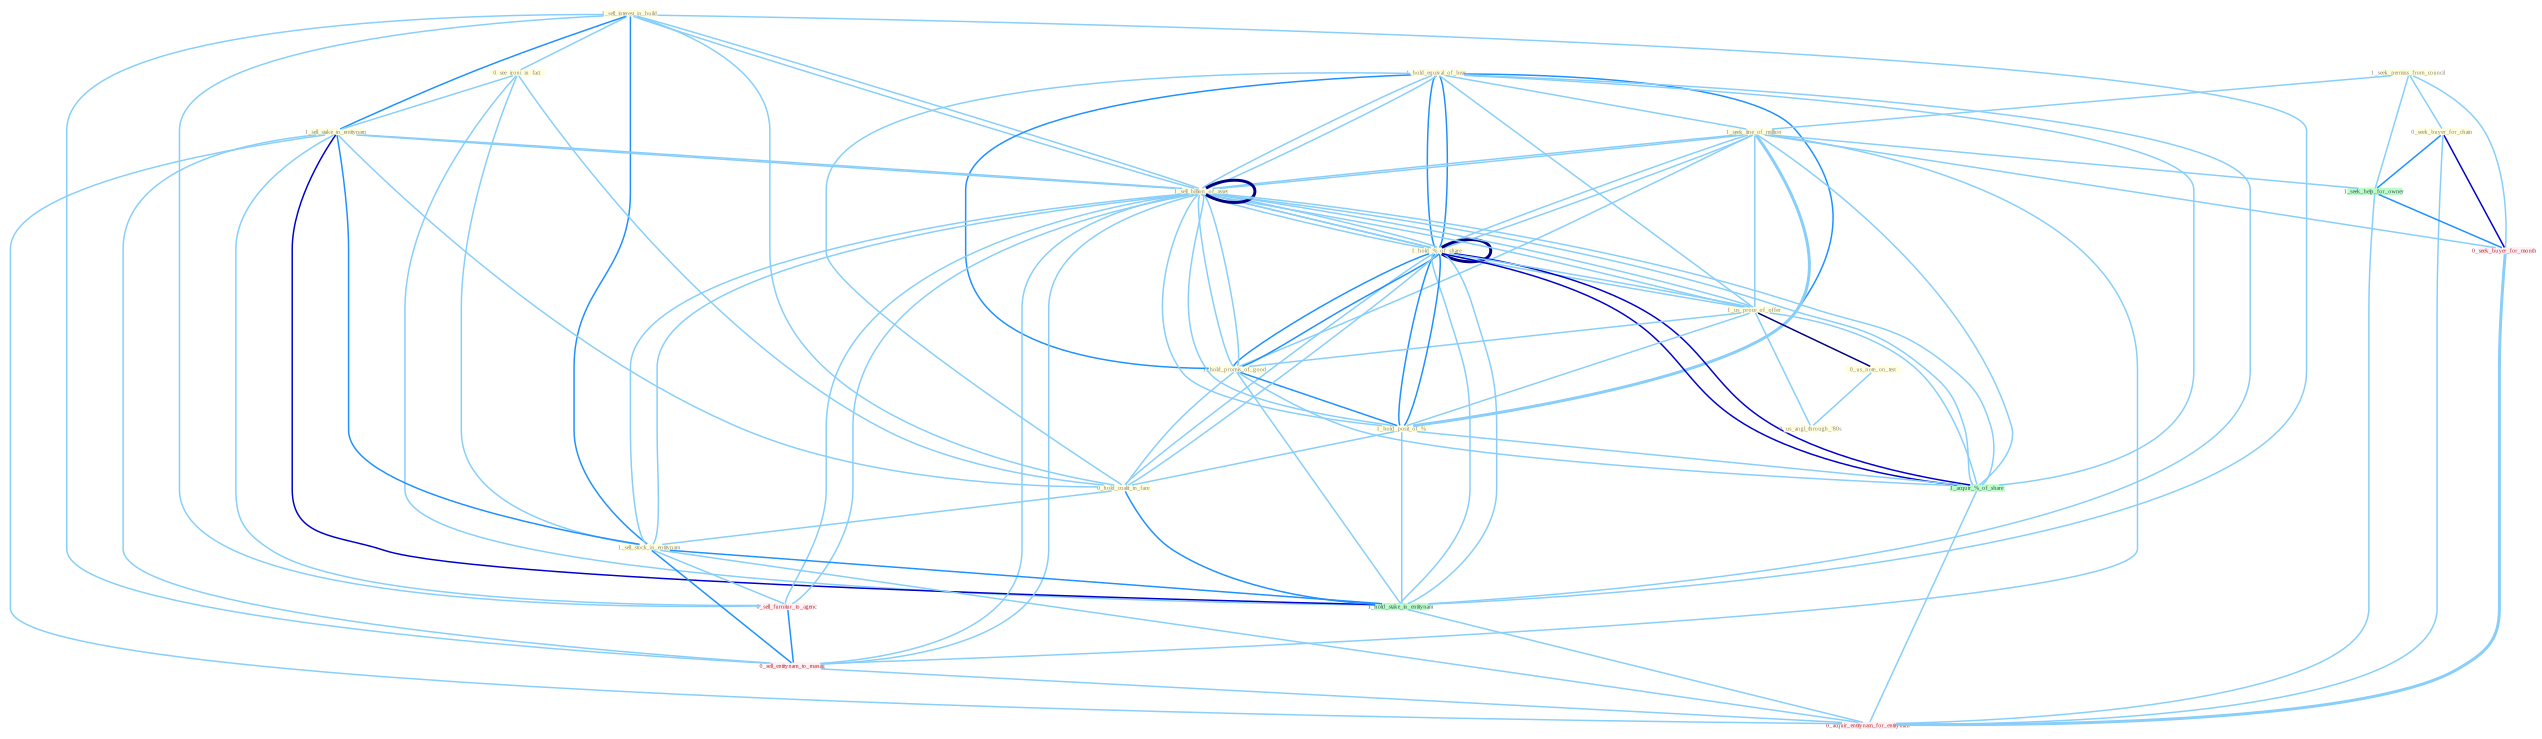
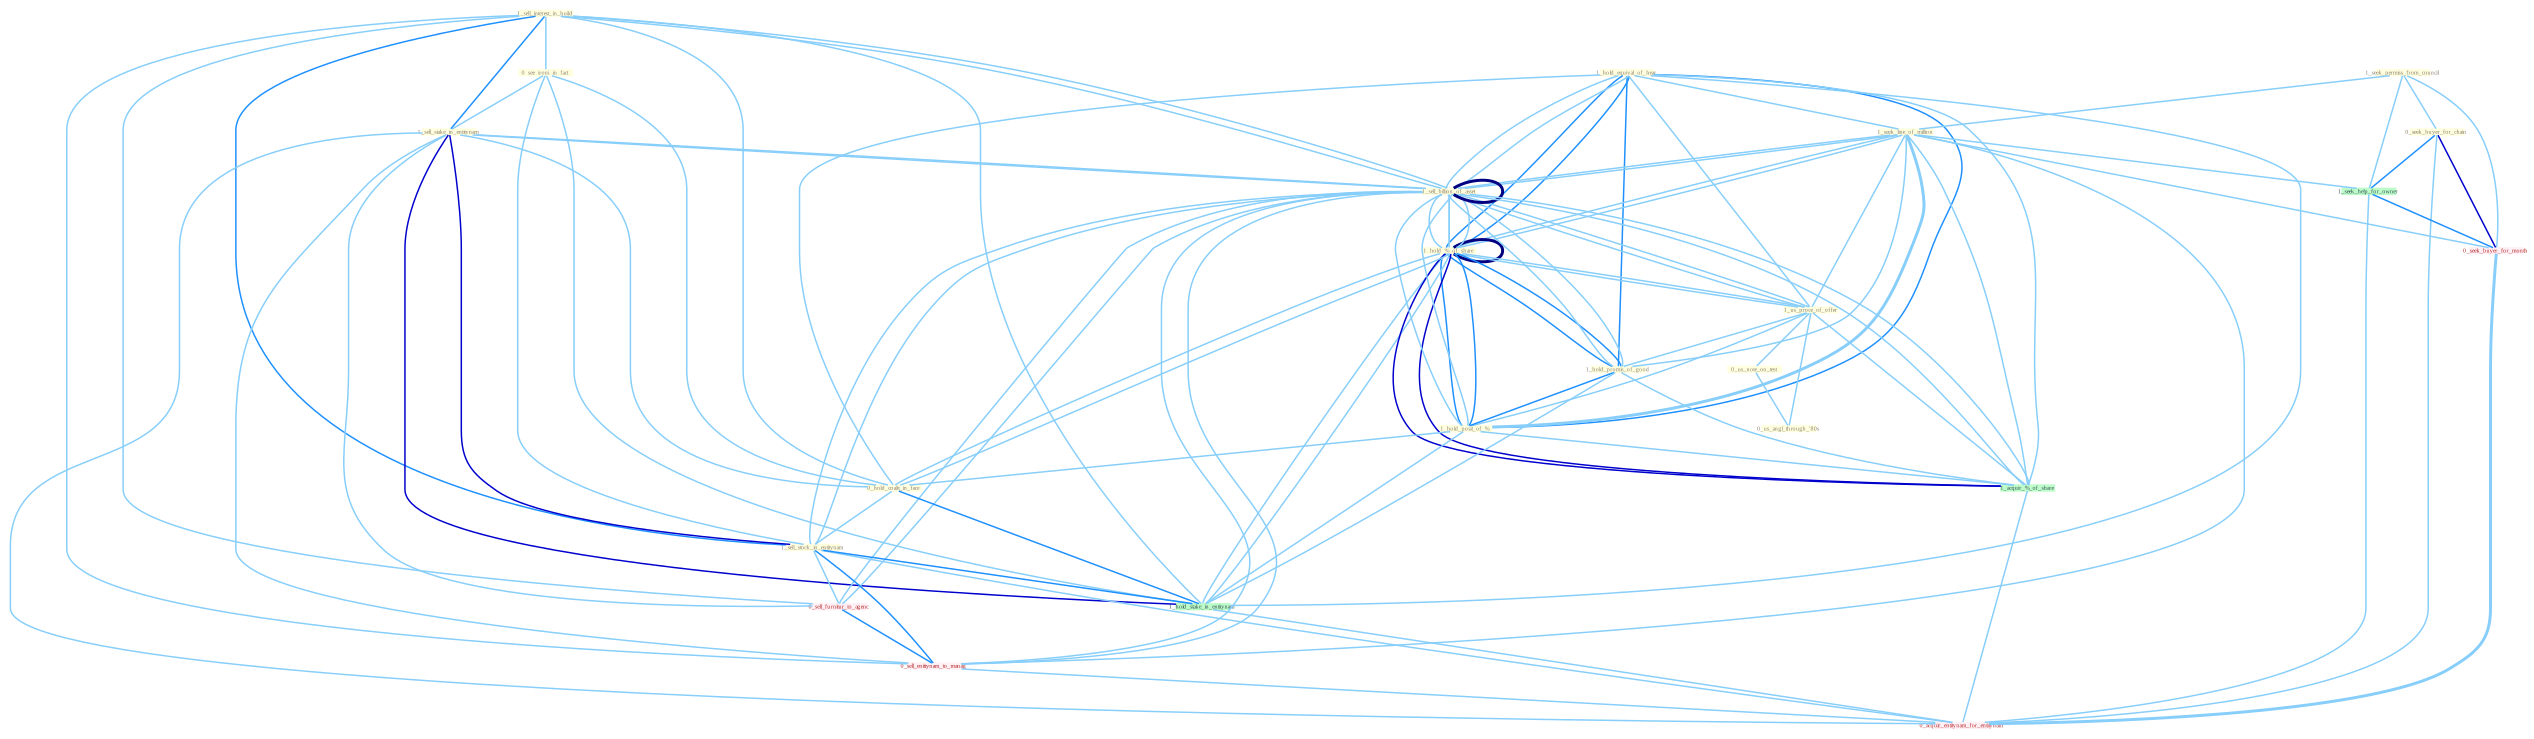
(1814, 340) -> (1783, 340)
(1175, 424) -> none
(354, 443) -> (471, 468)
